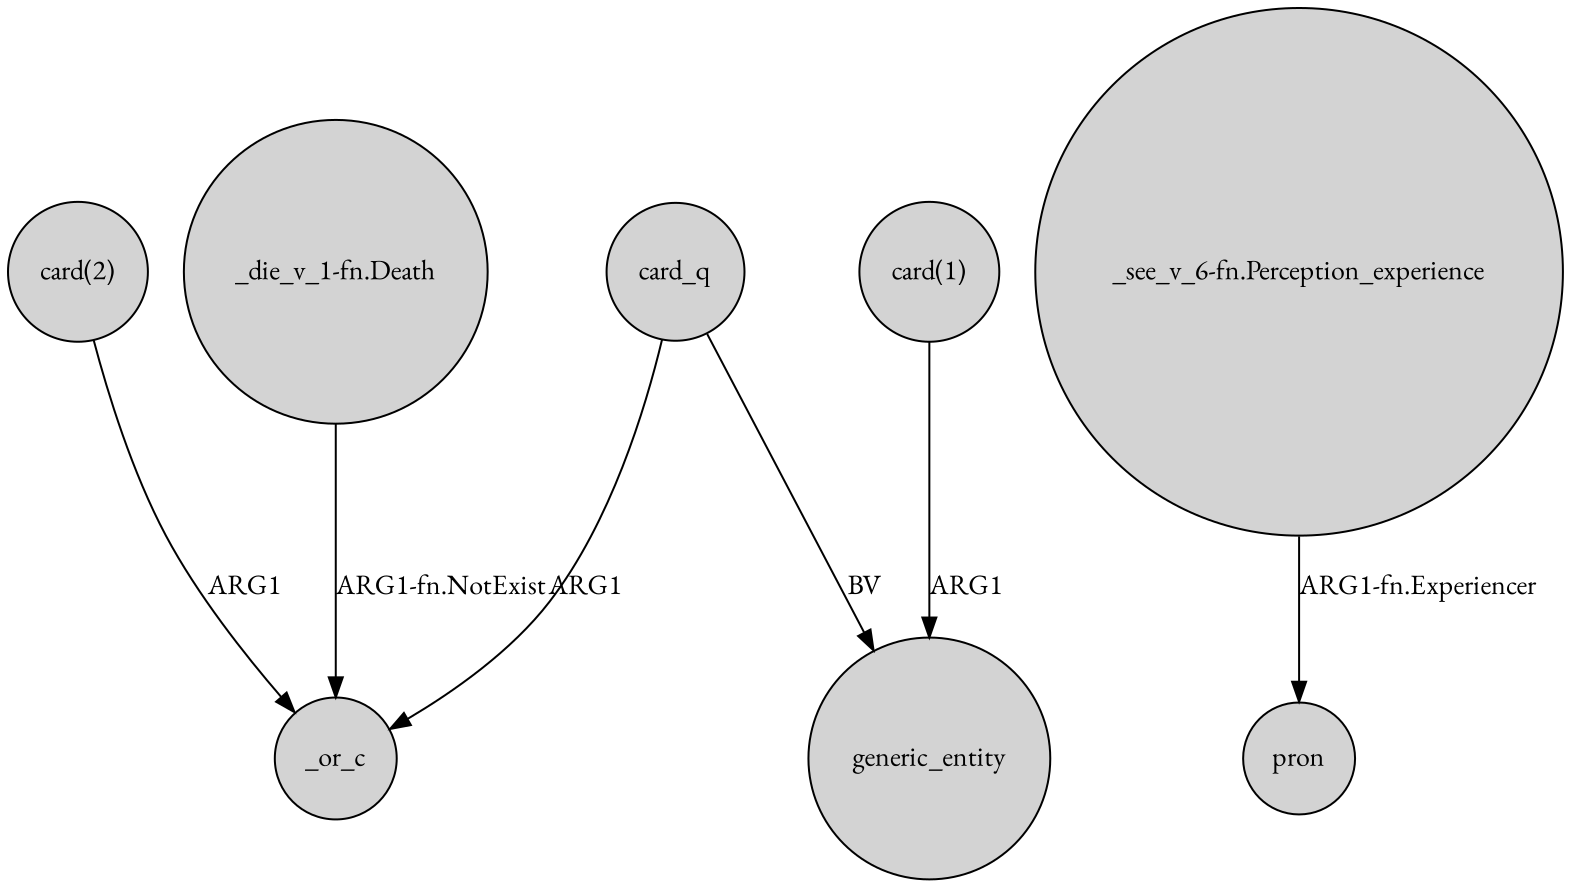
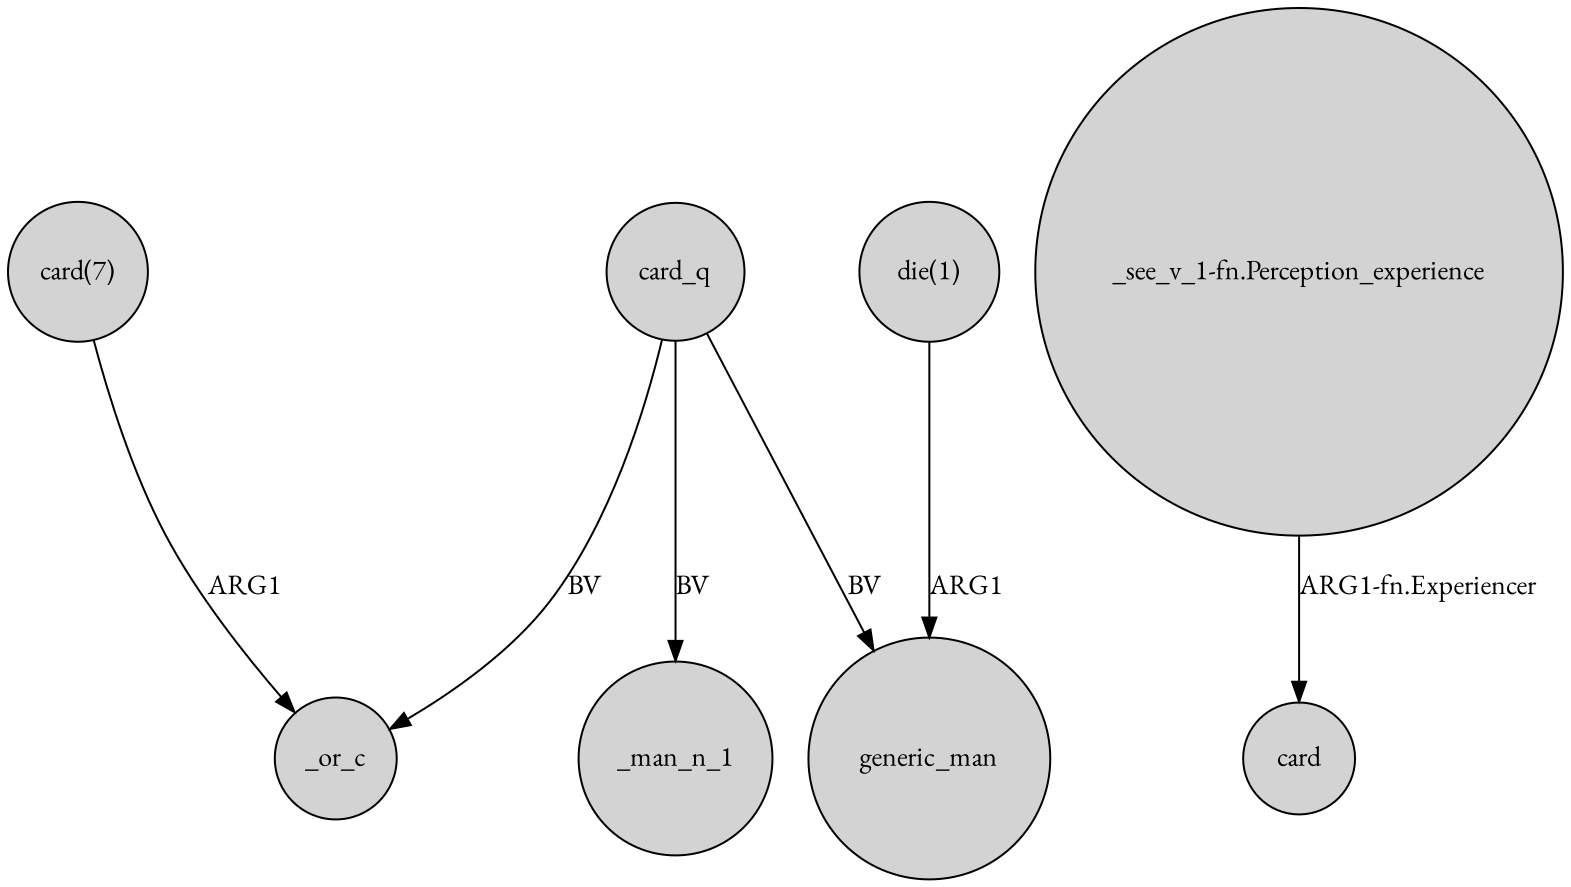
(78, 272) -> (78, 272)
(336, 272) -> none
(929, 272) -> (929, 272)
(1299, 272) -> (1299, 272)
(586, 587) -> (586, 587)
none -> (676, 758)
(929, 758) -> (929, 758)
(1299, 758) -> (1299, 758)
